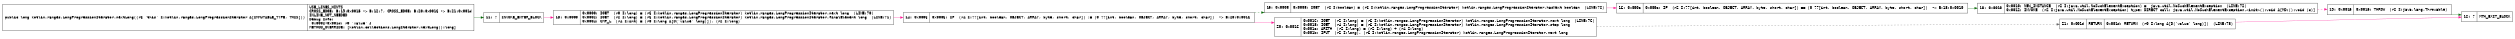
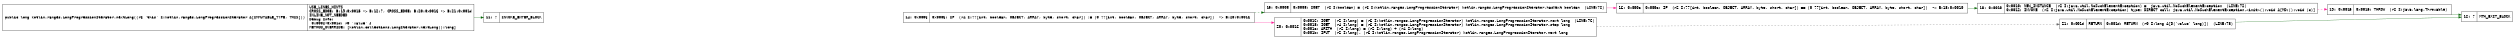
(723, 18) -> none
(2347, 20) -> (2347, 20)
